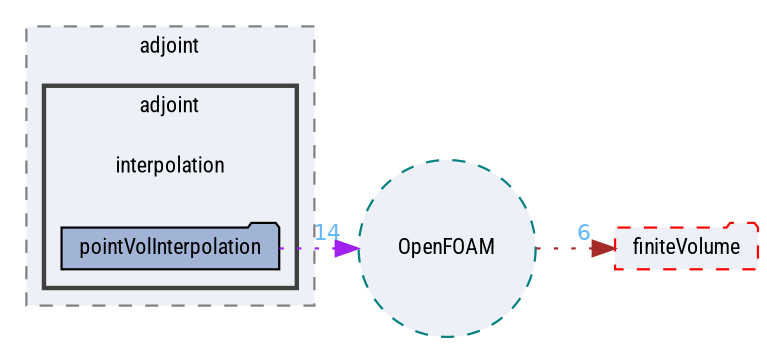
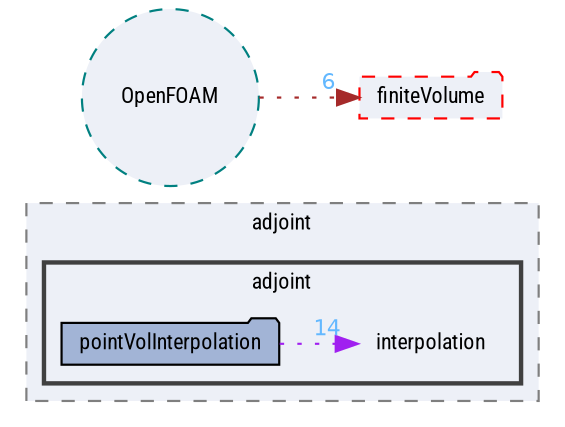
(308, 248) -> (308, 344)
